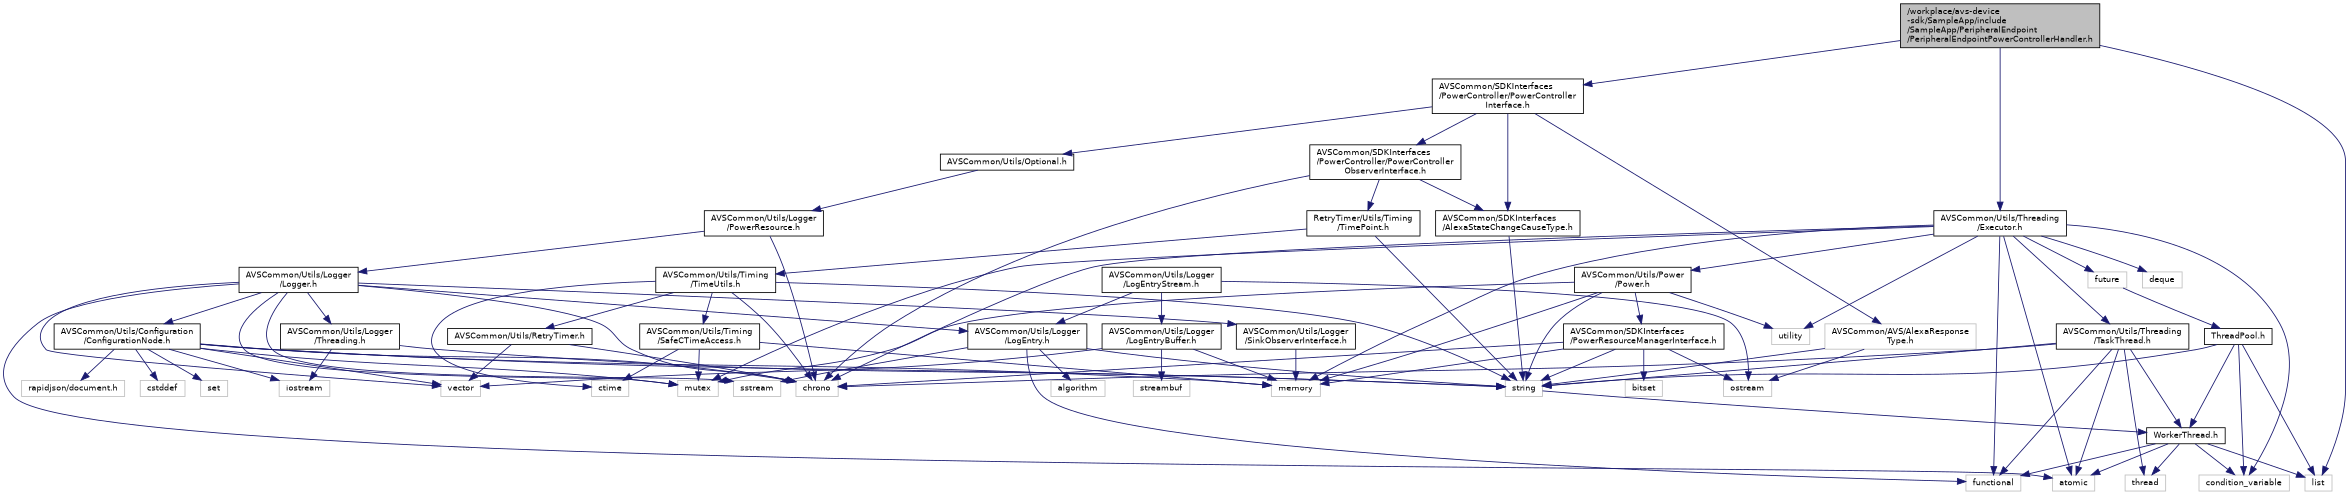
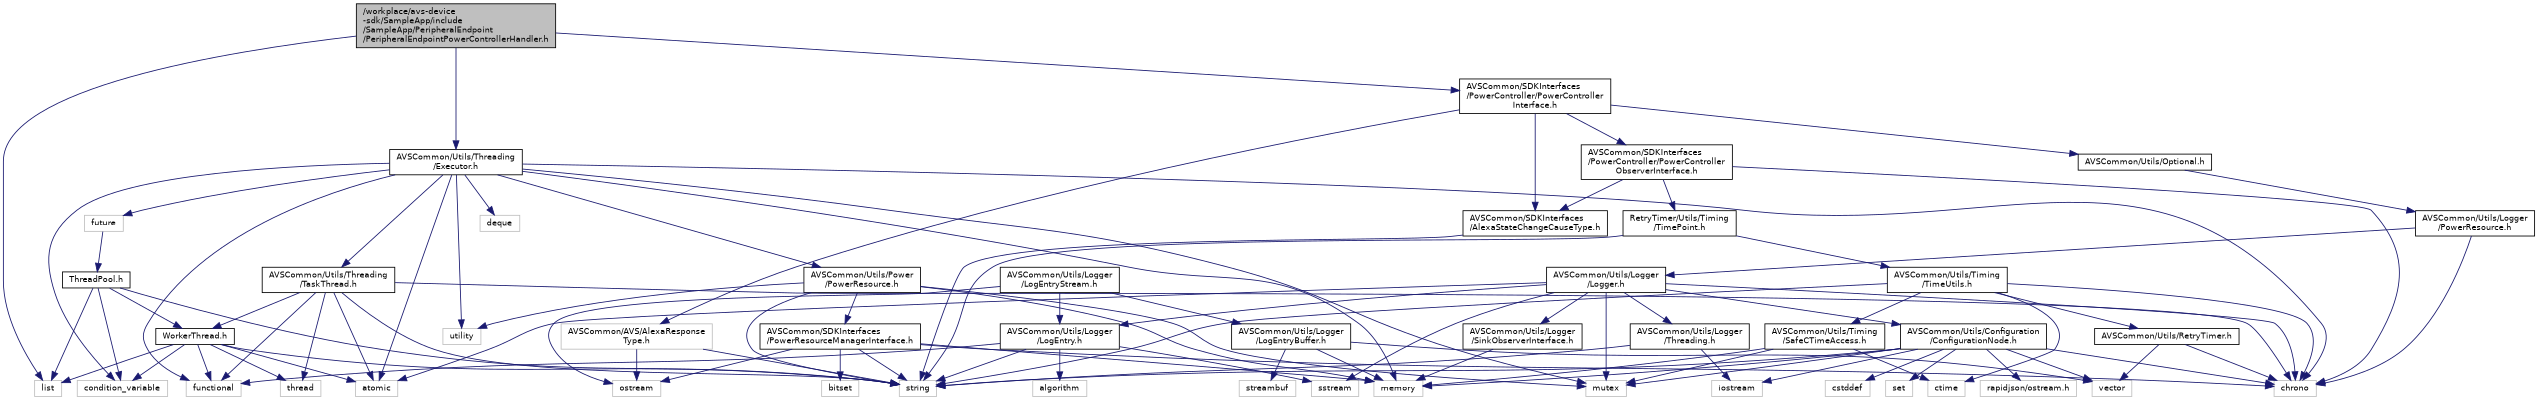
(1633, 280) -> (862, 280)
(125, 360) -> none
(73, 388) -> (2028, 388)
(1840, 413) -> (556, 369)
